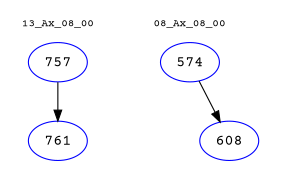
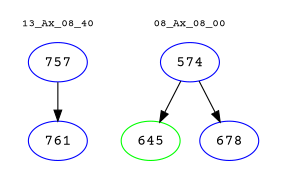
(58, 23) -> (58, 23)
none -> (151, 141)
(229, 141) -> (229, 141)
